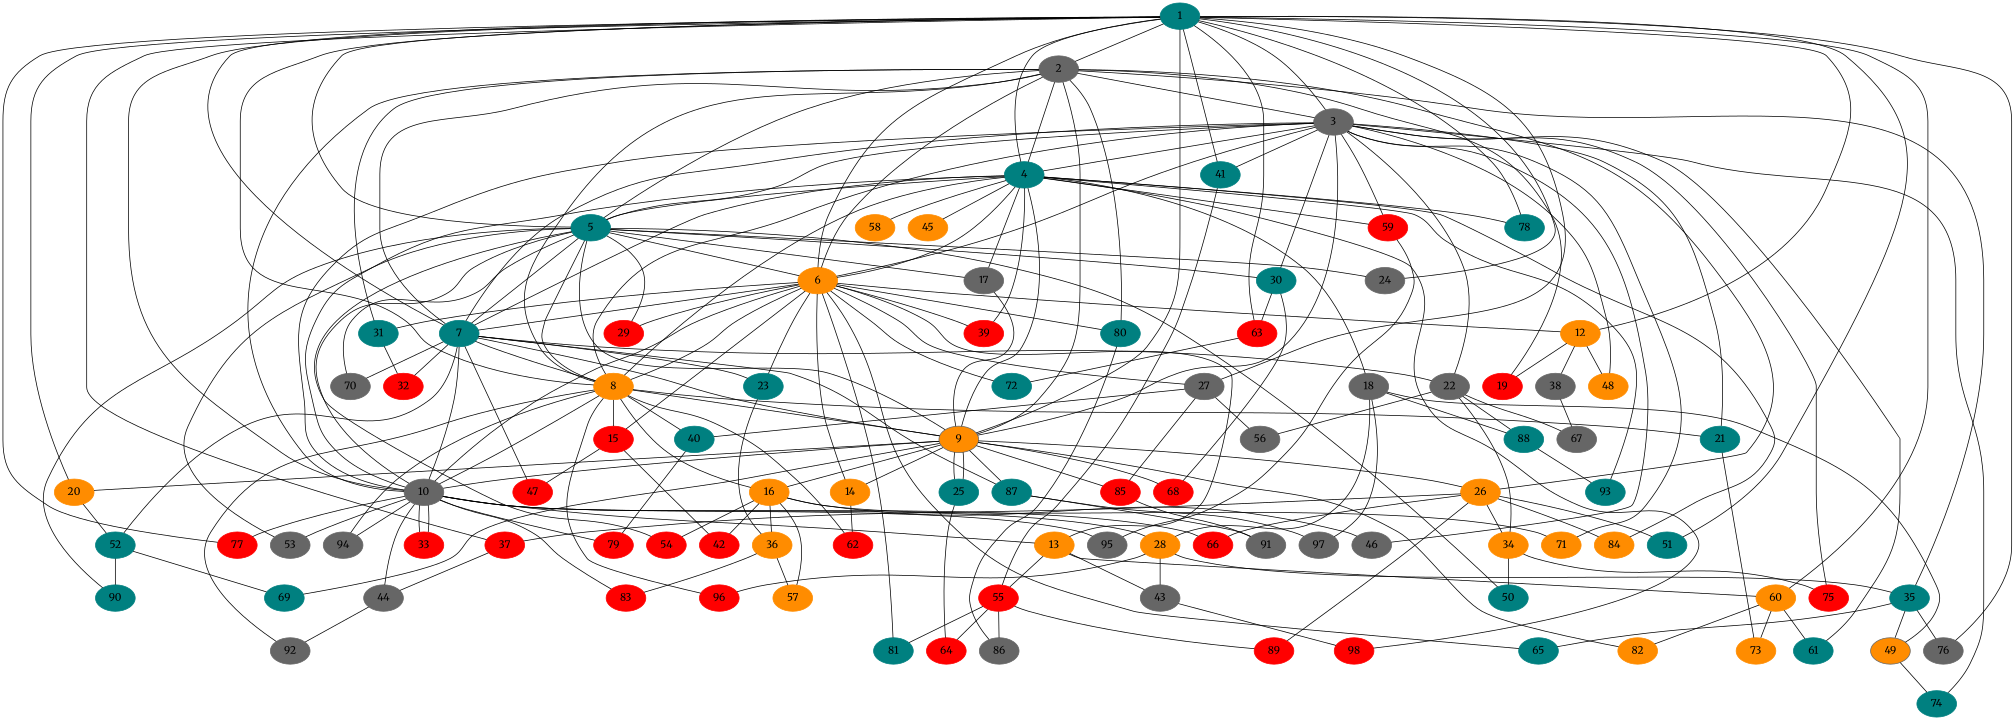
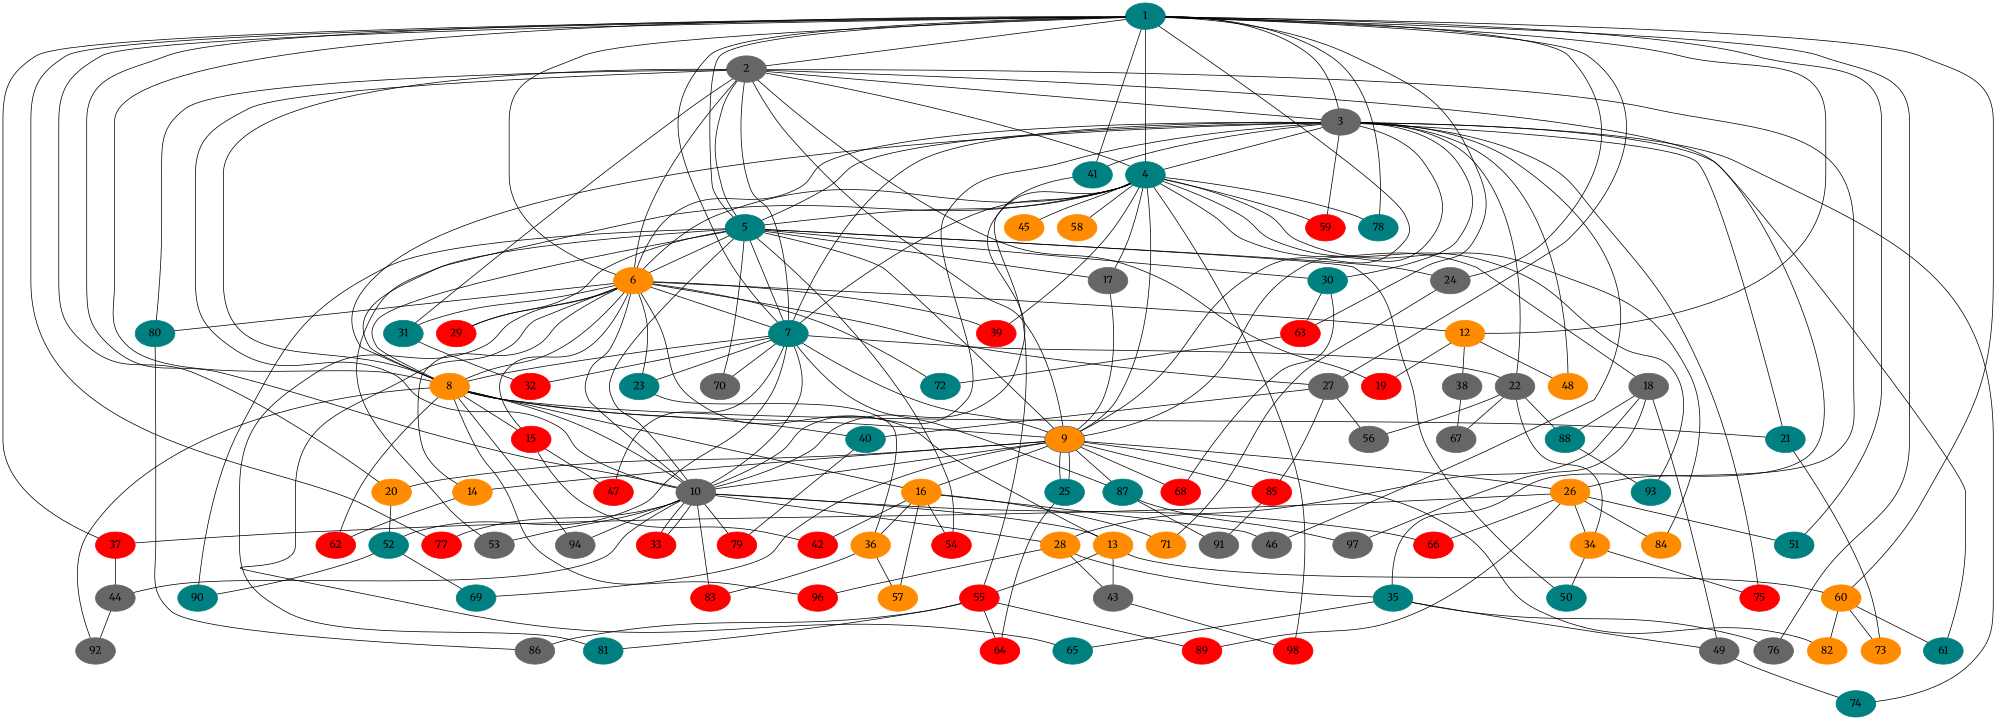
(1632, 263) -> (1298, 377)
(1107, 545) -> none
(1890, 651) -> (1719, 651)
